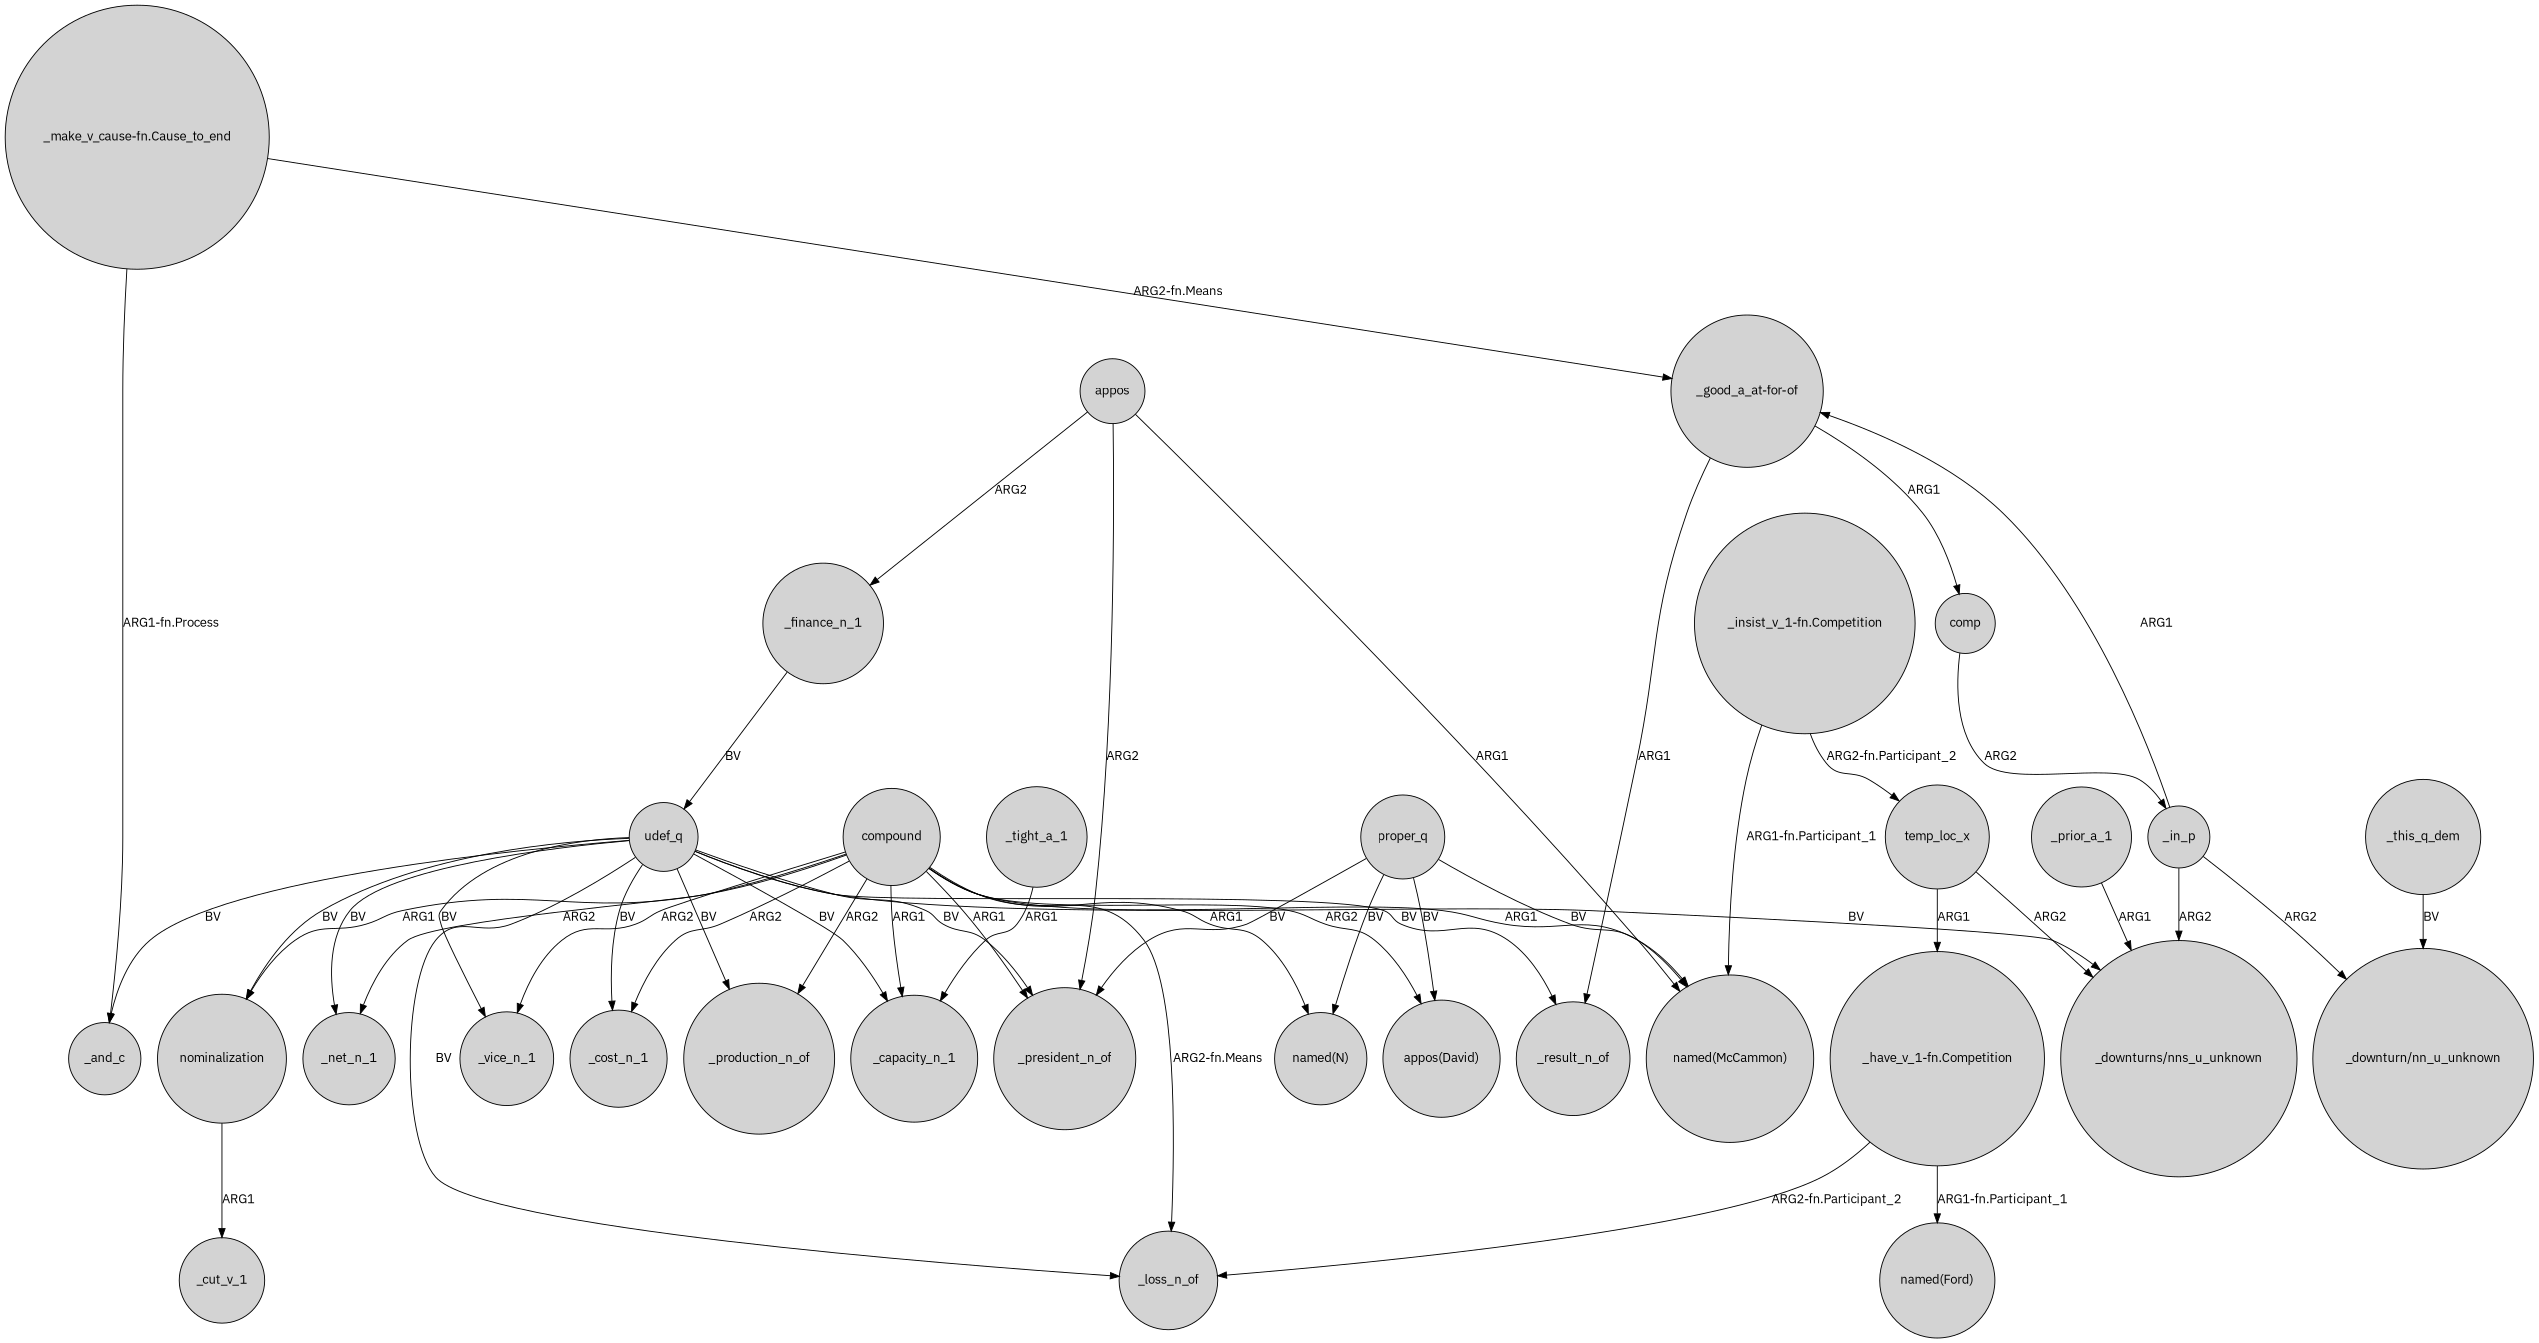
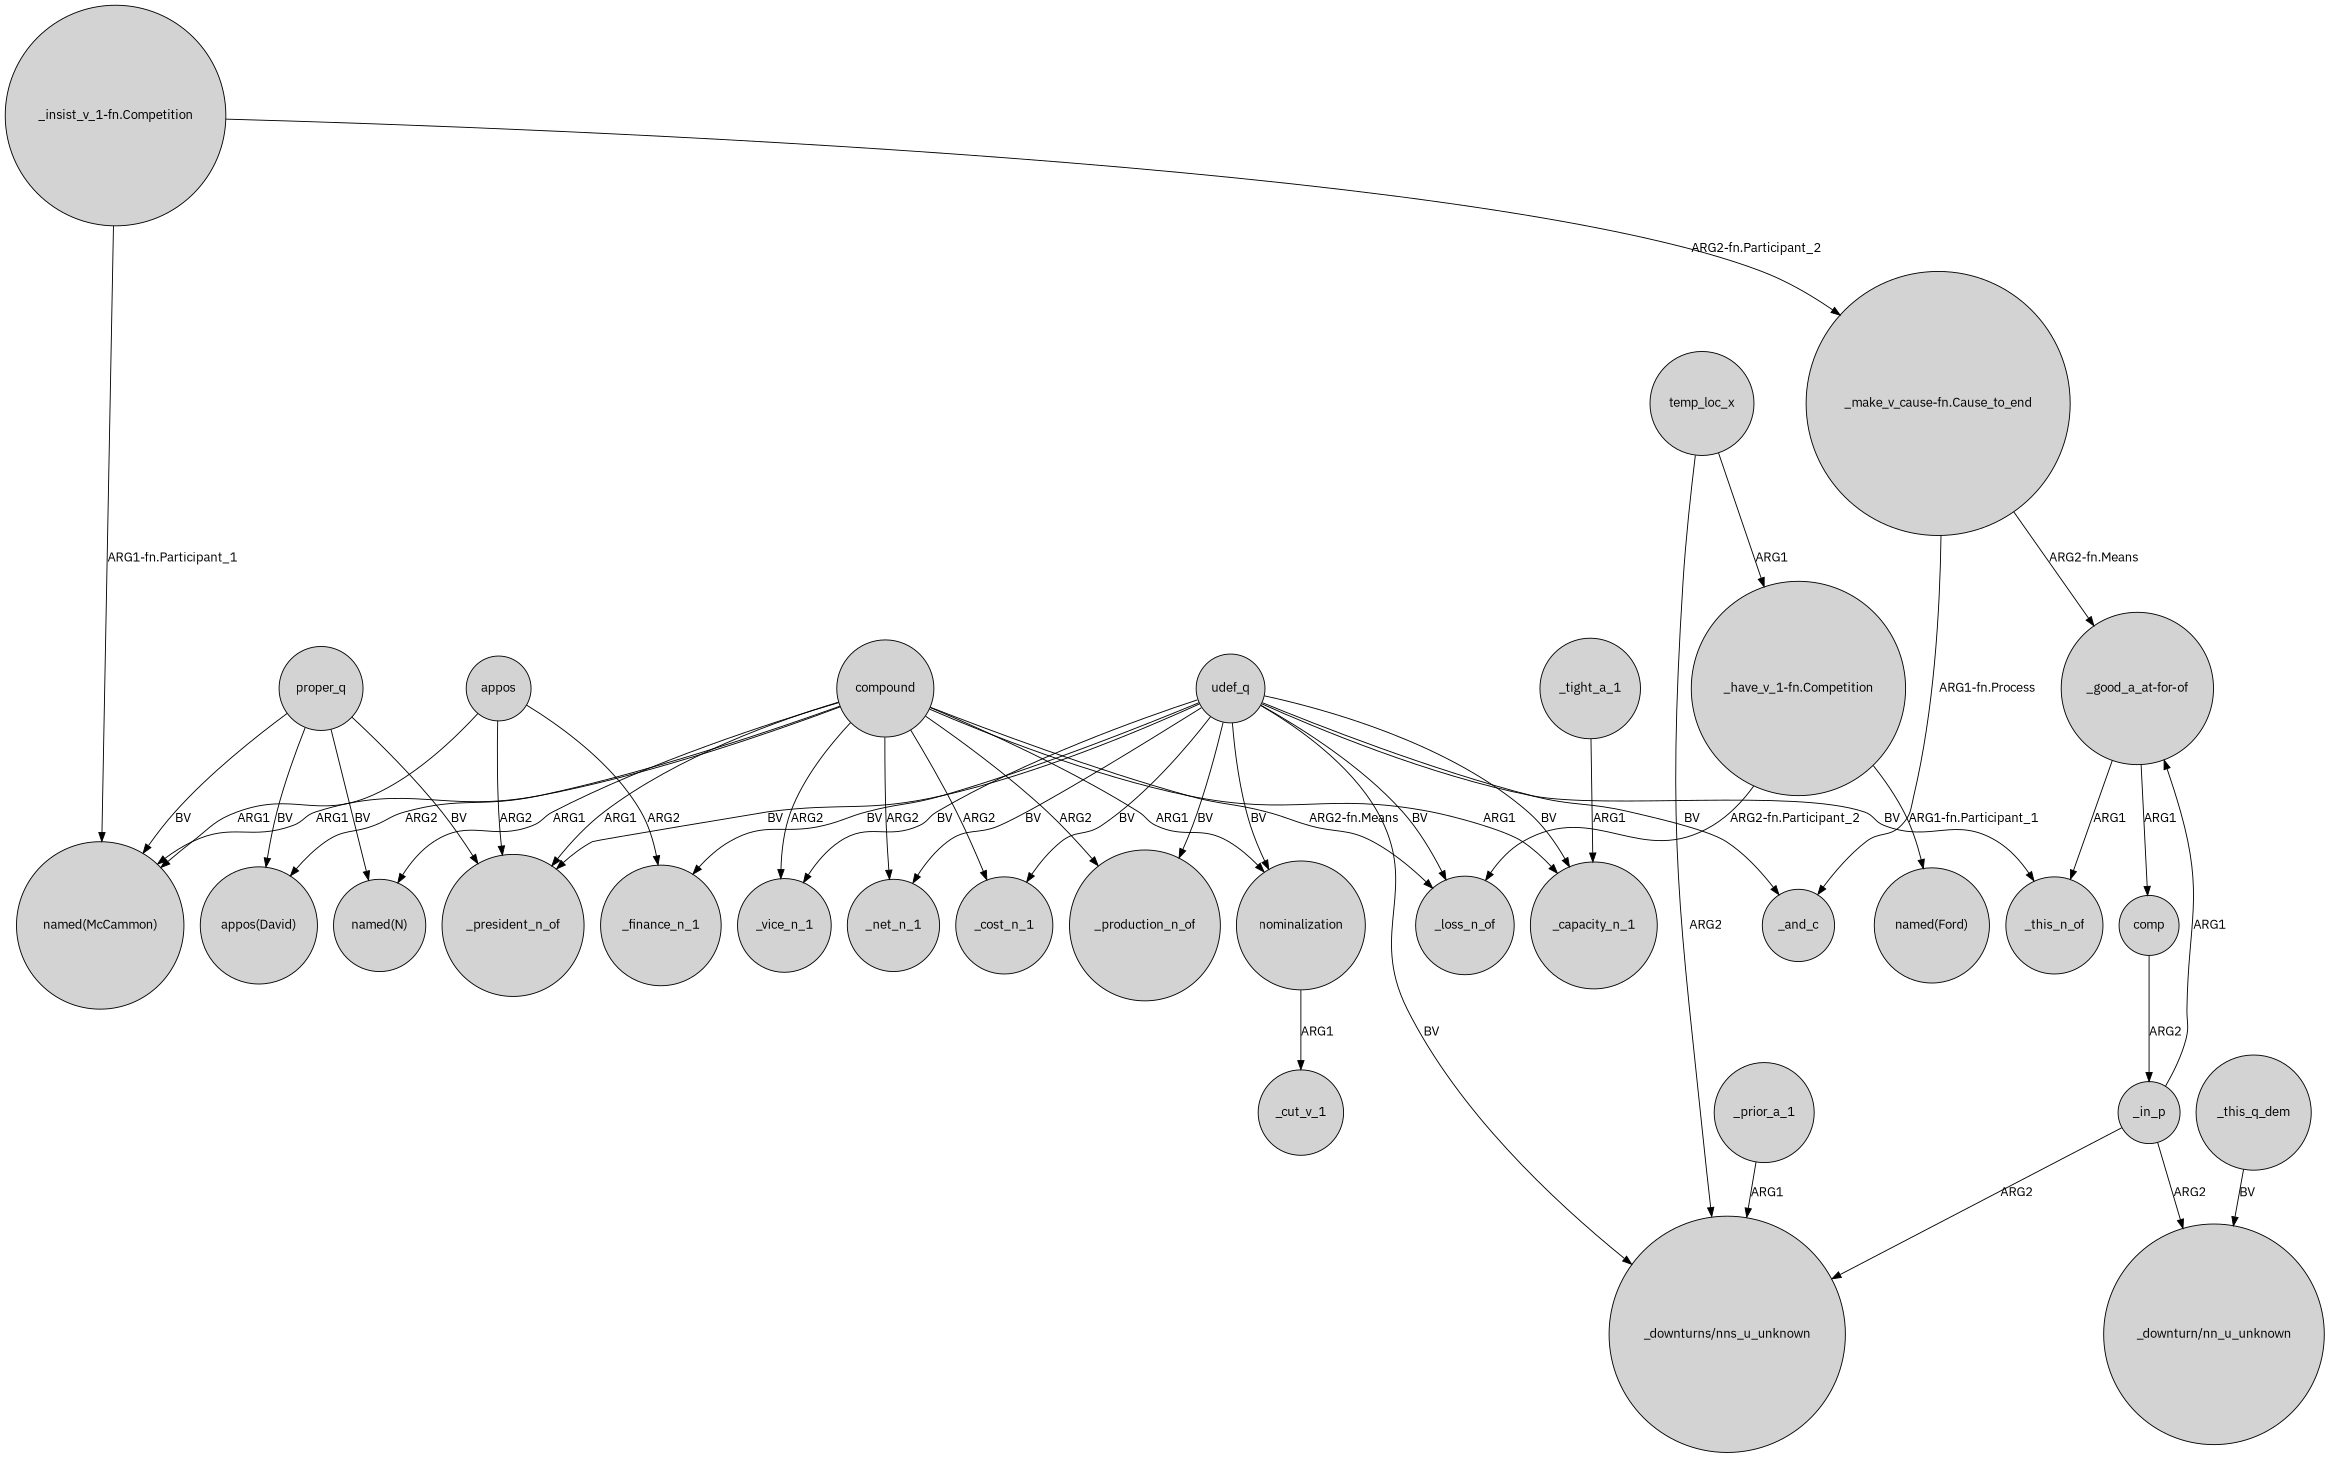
(739, 737) -> (858, 814)
(1843, 773) -> (1039, 161)
(1573, 1059) -> (2054, 925)
